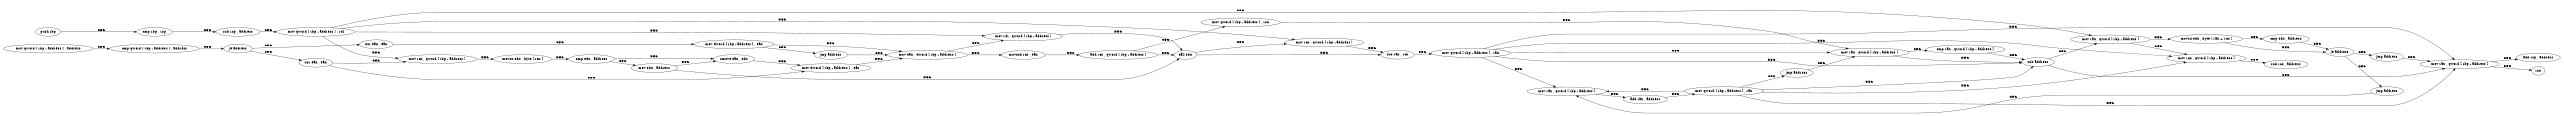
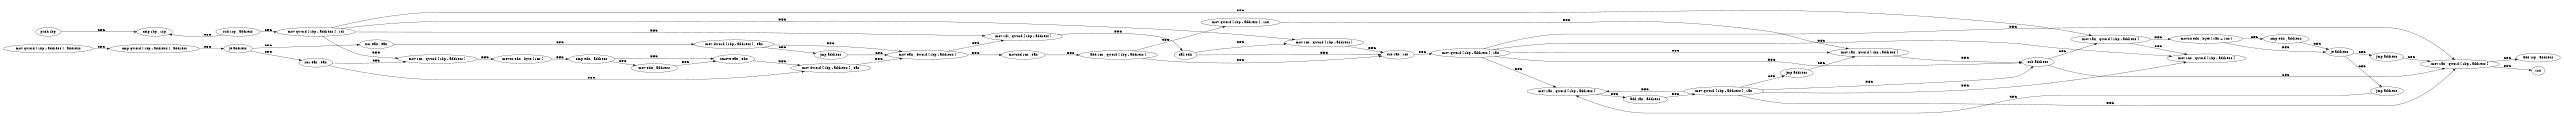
(193, 32) -> (197, 37)
(1965, 49) -> none
(1165, 55) -> (1261, 63)
(2286, 64) -> none
(928, 79) -> none
